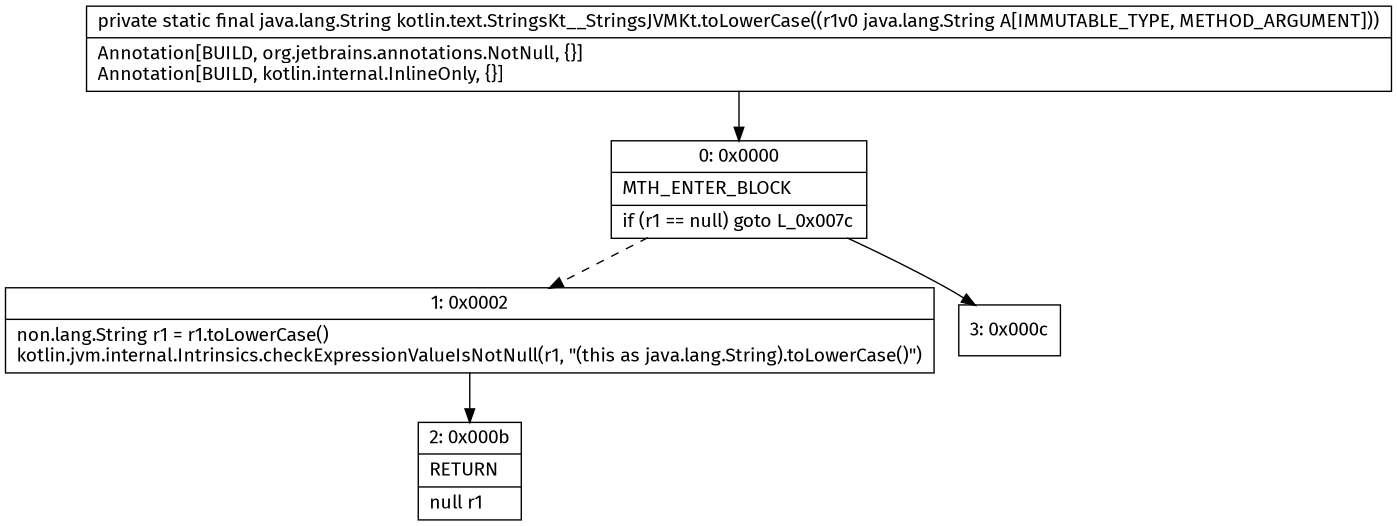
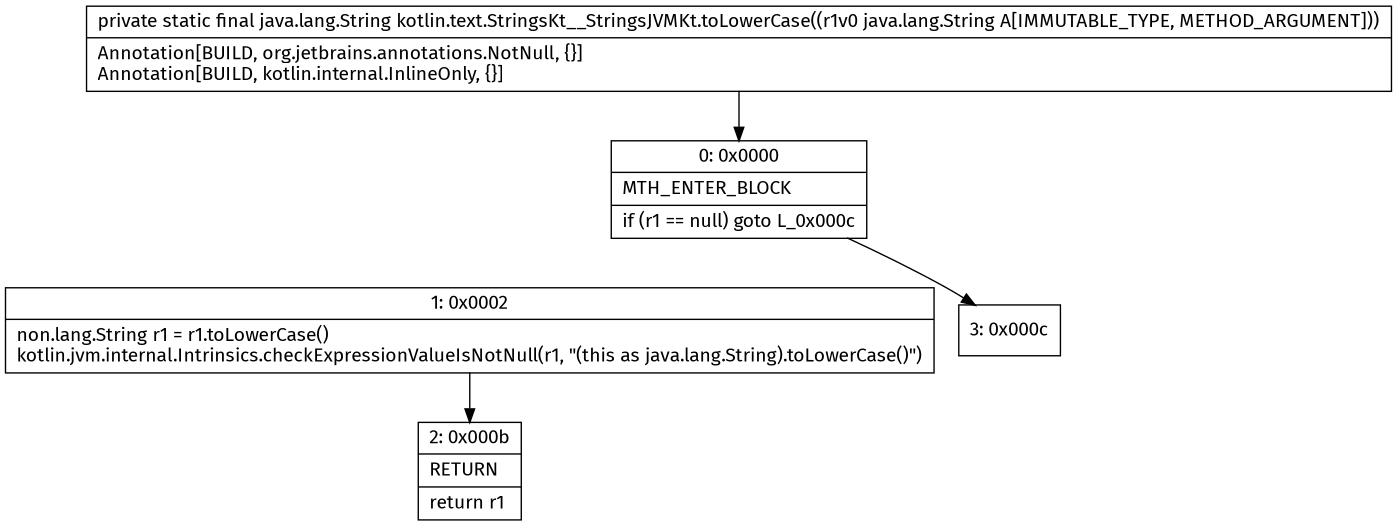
(738, 221) -> (739, 221)
(605, 260) -> none
(457, 503) -> (467, 503)
